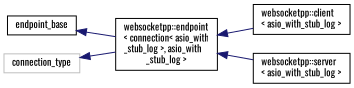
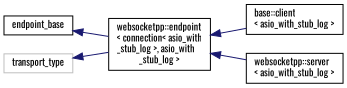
(302, 19) -> (295, 19)
(42, 63) -> (38, 63)
